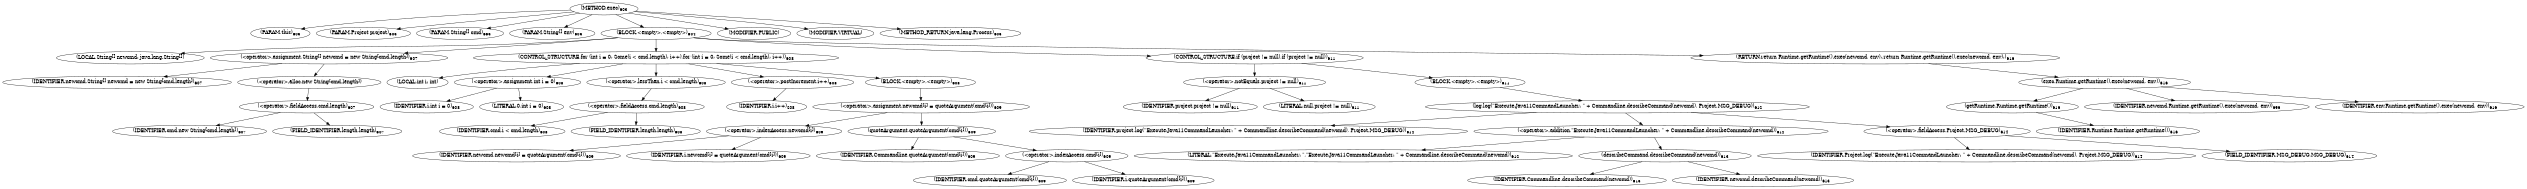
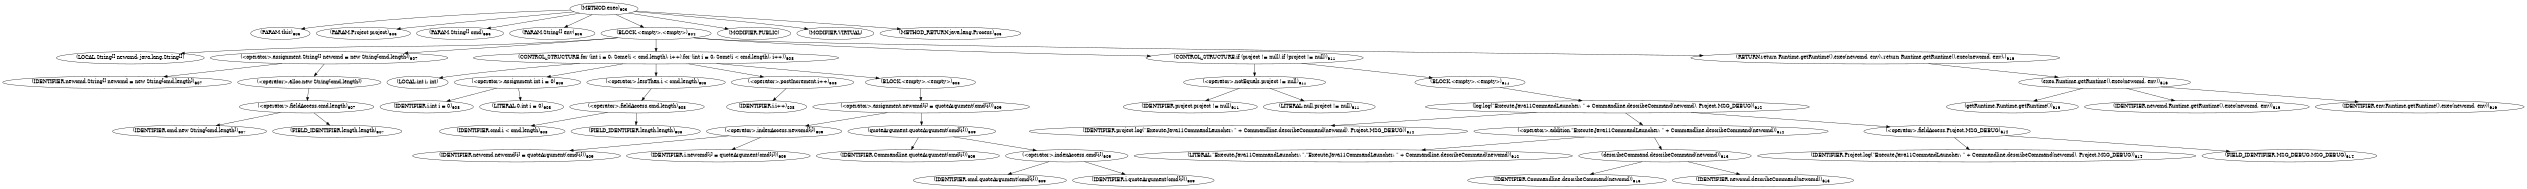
(2277, 106) -> (2277, 106)
(2118, 131) -> none
